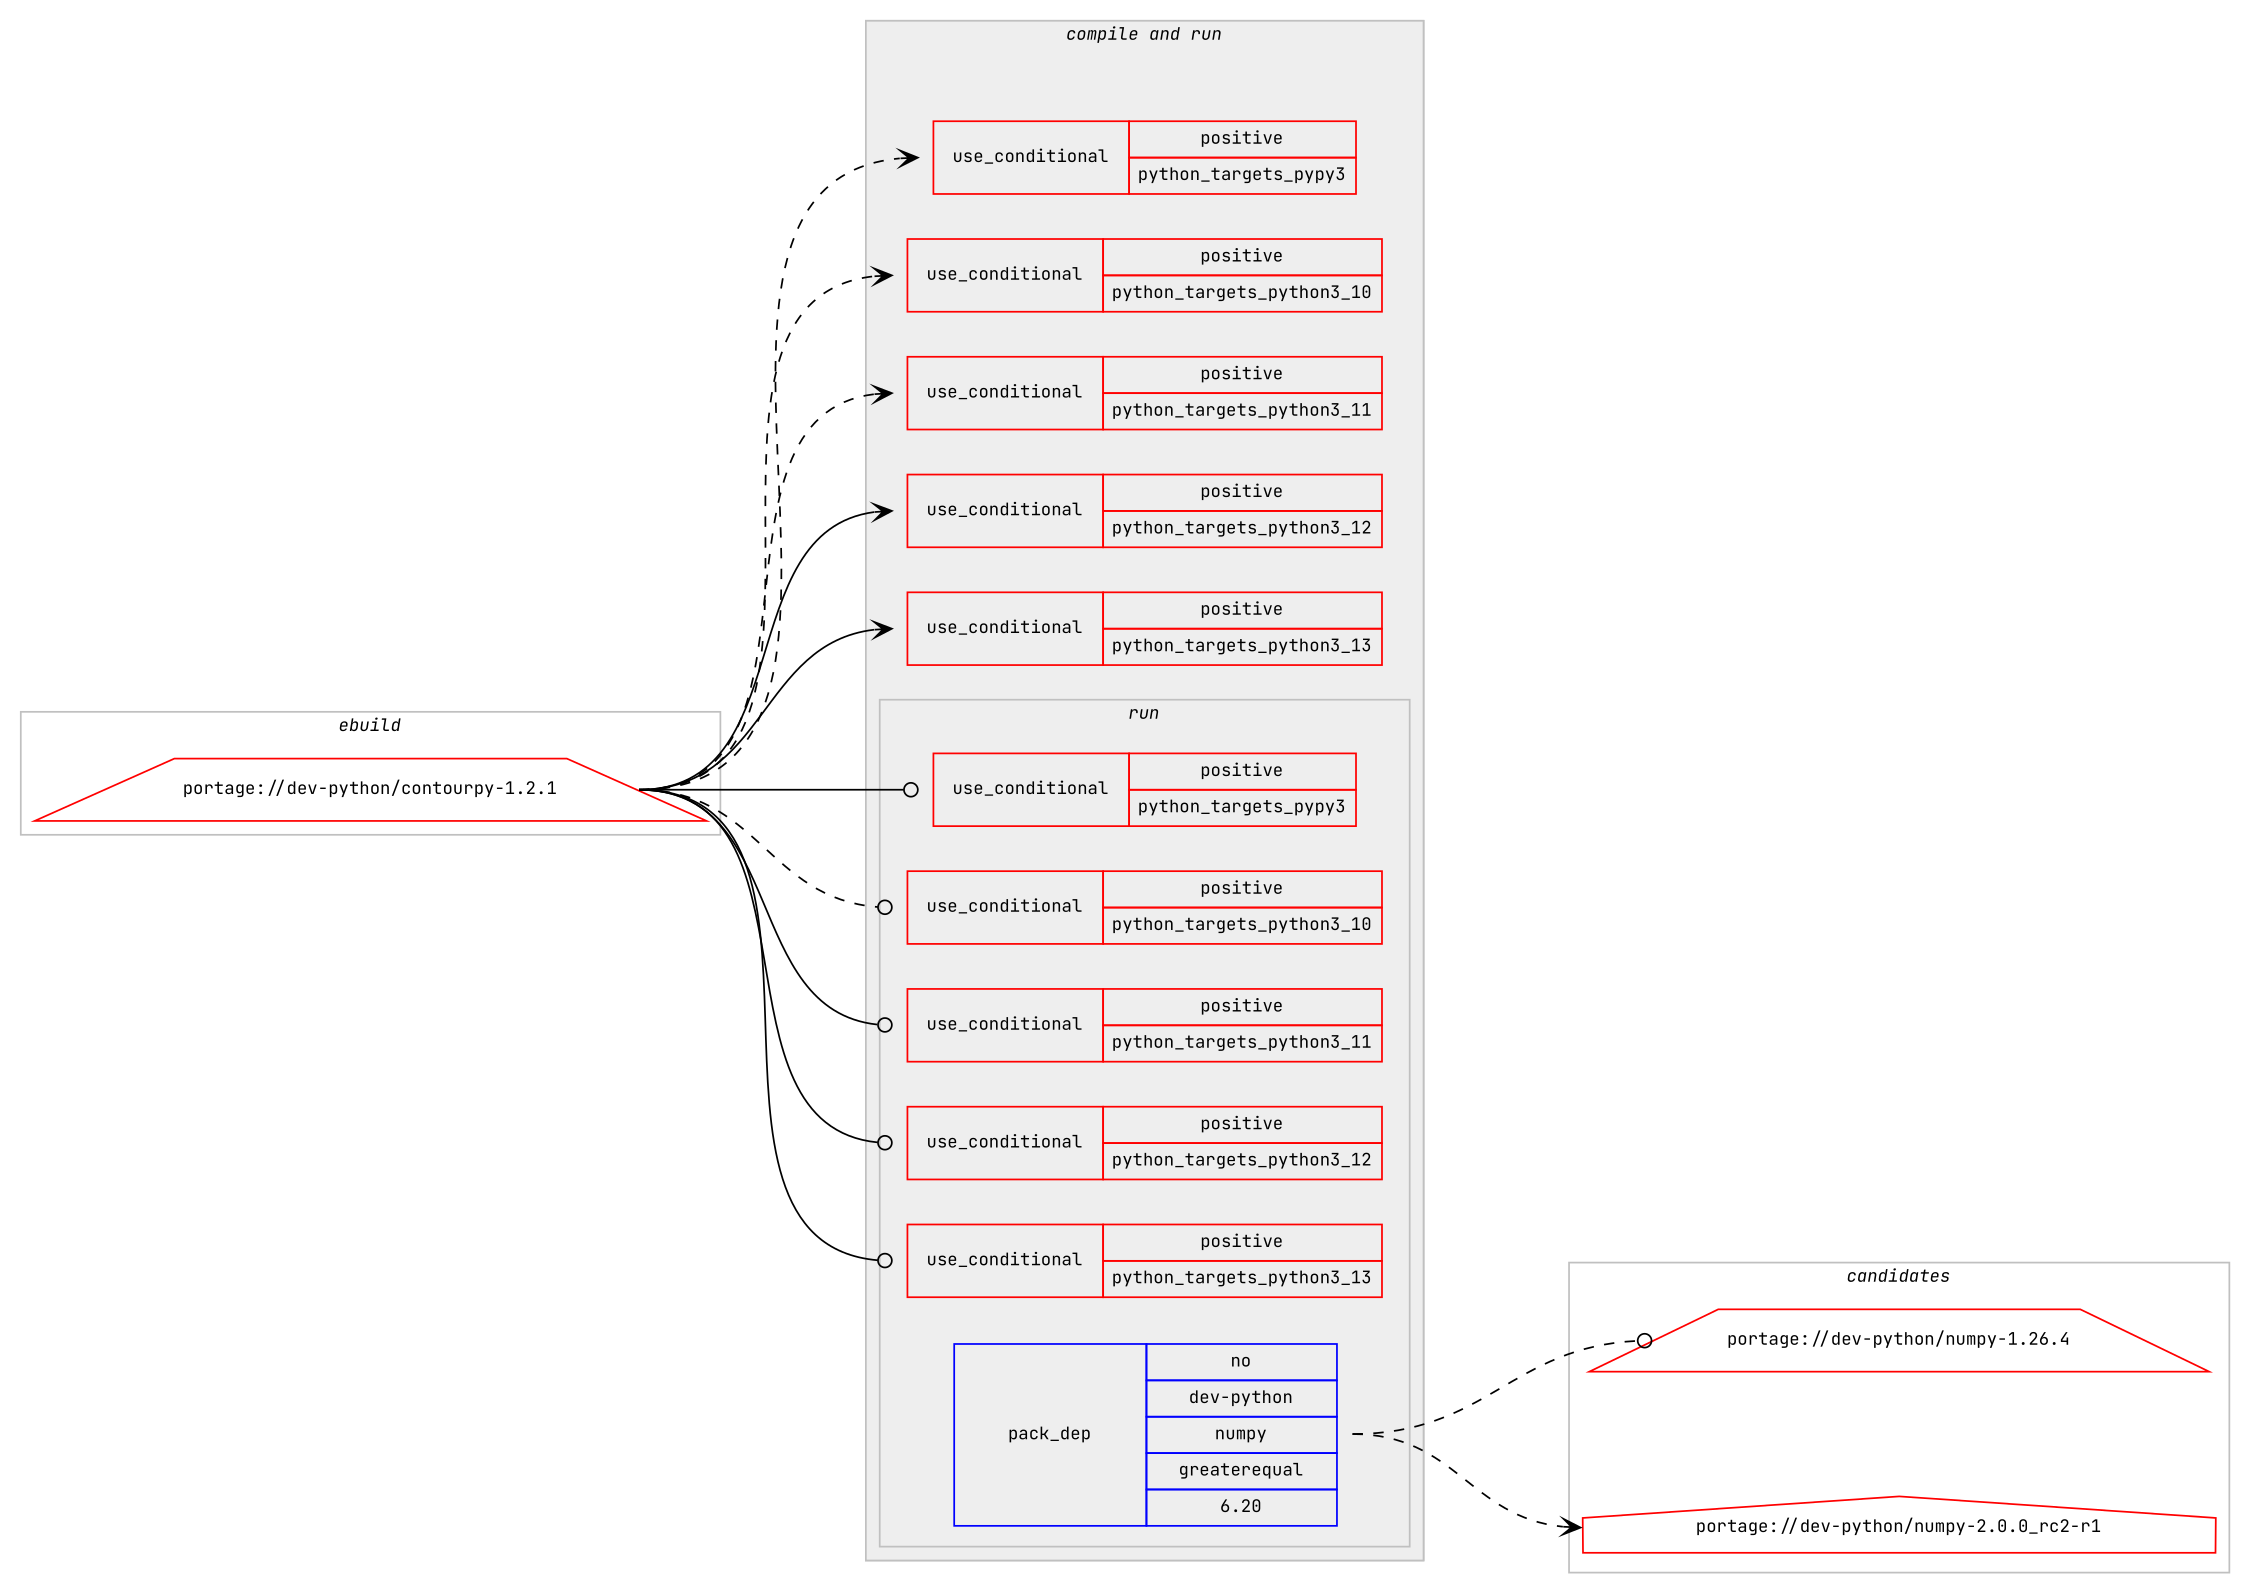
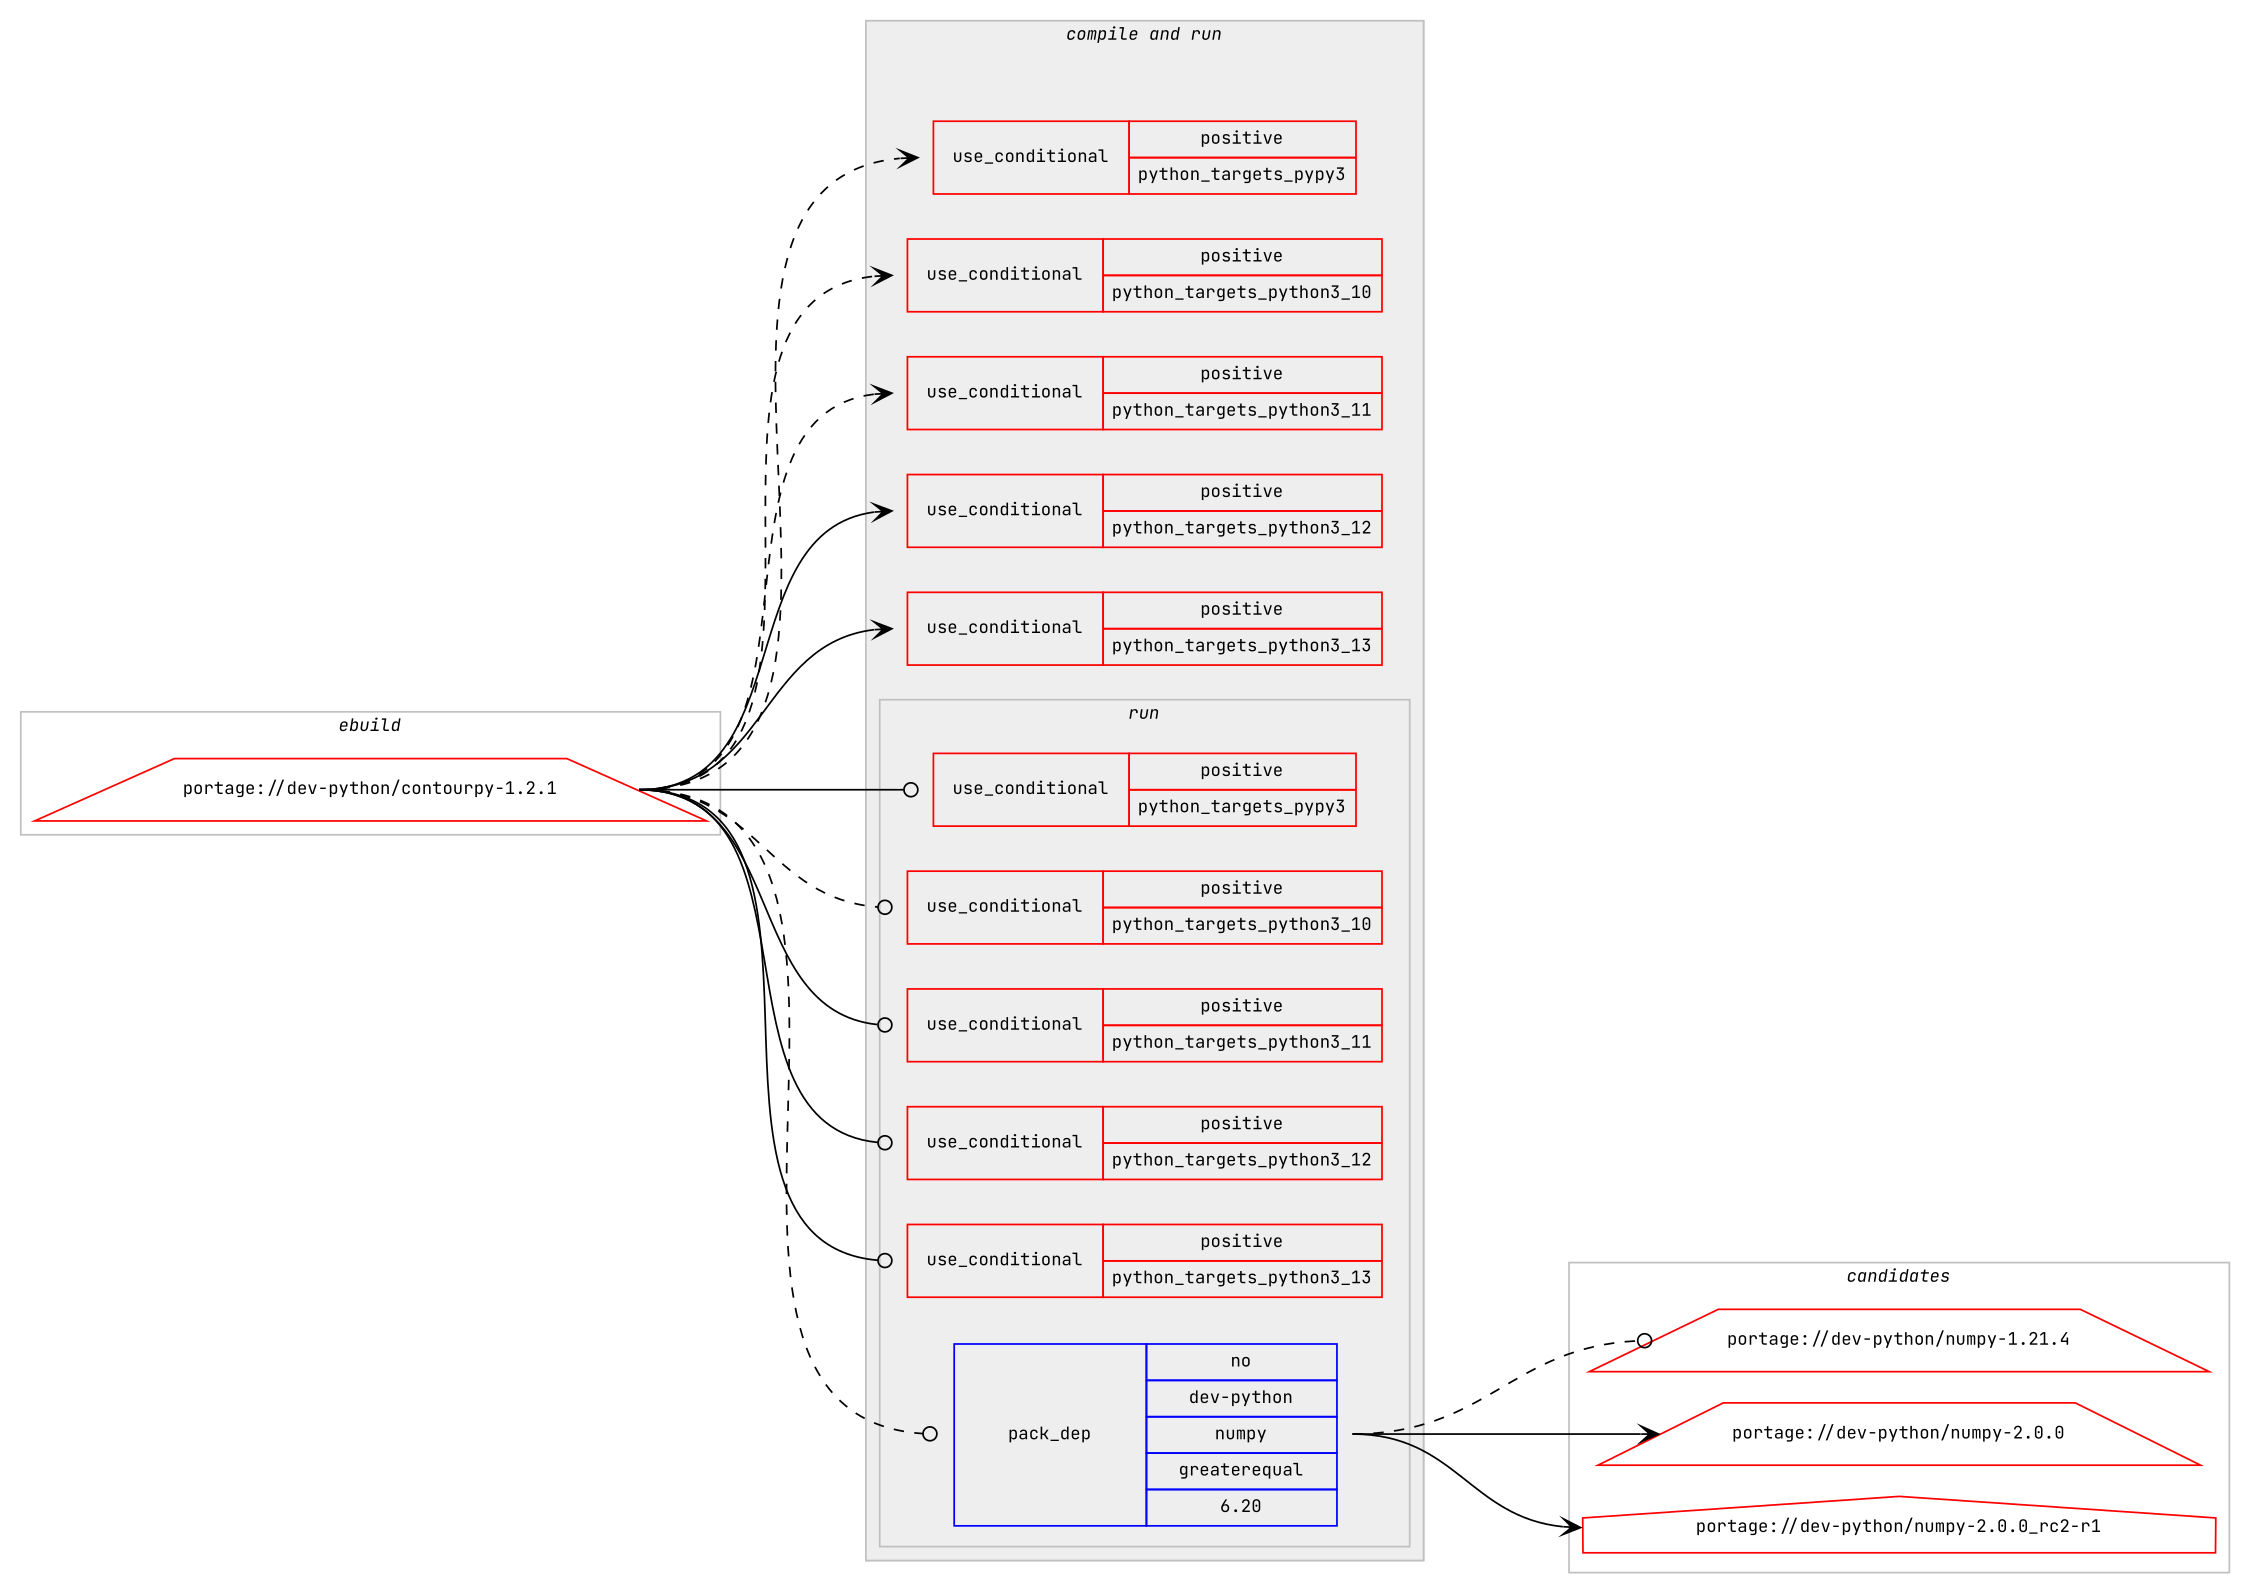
none -> (788, 1105)
(1899, 1341) -> (1899, 1341)
none -> (1899, 1434)
(1460, 1475) -> (1460, 1475)
